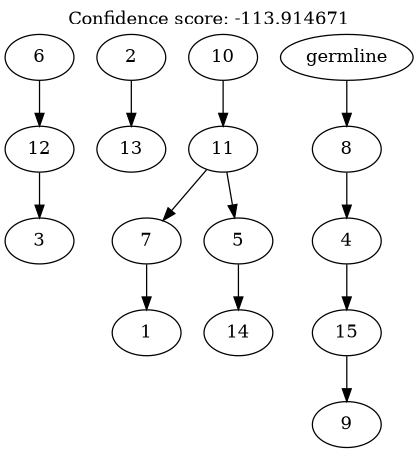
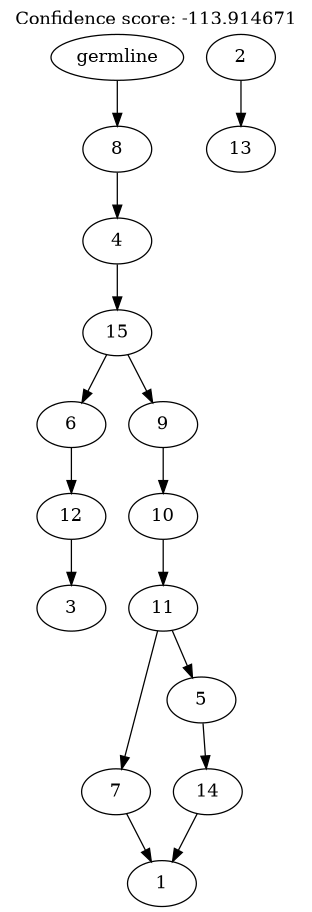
none -> (97, 373)
none -> (163, 464)
none -> (188, 832)
